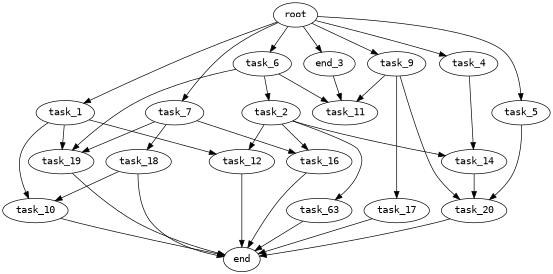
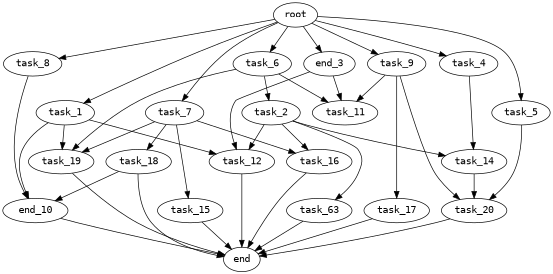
none -> (33, 64)
none -> (252, 93)
(35, 211) -> (35, 211)
none -> (190, 211)
